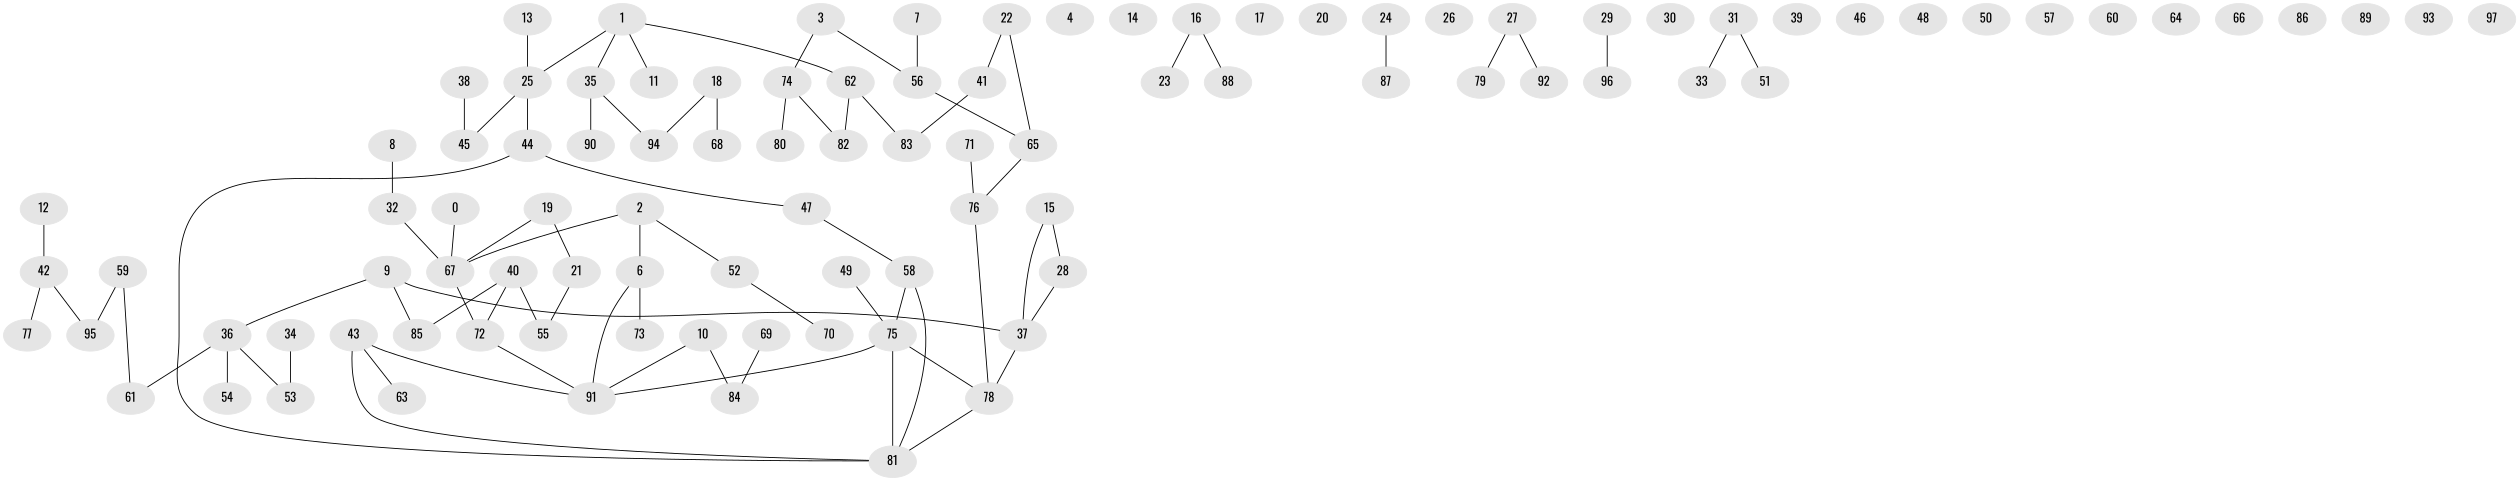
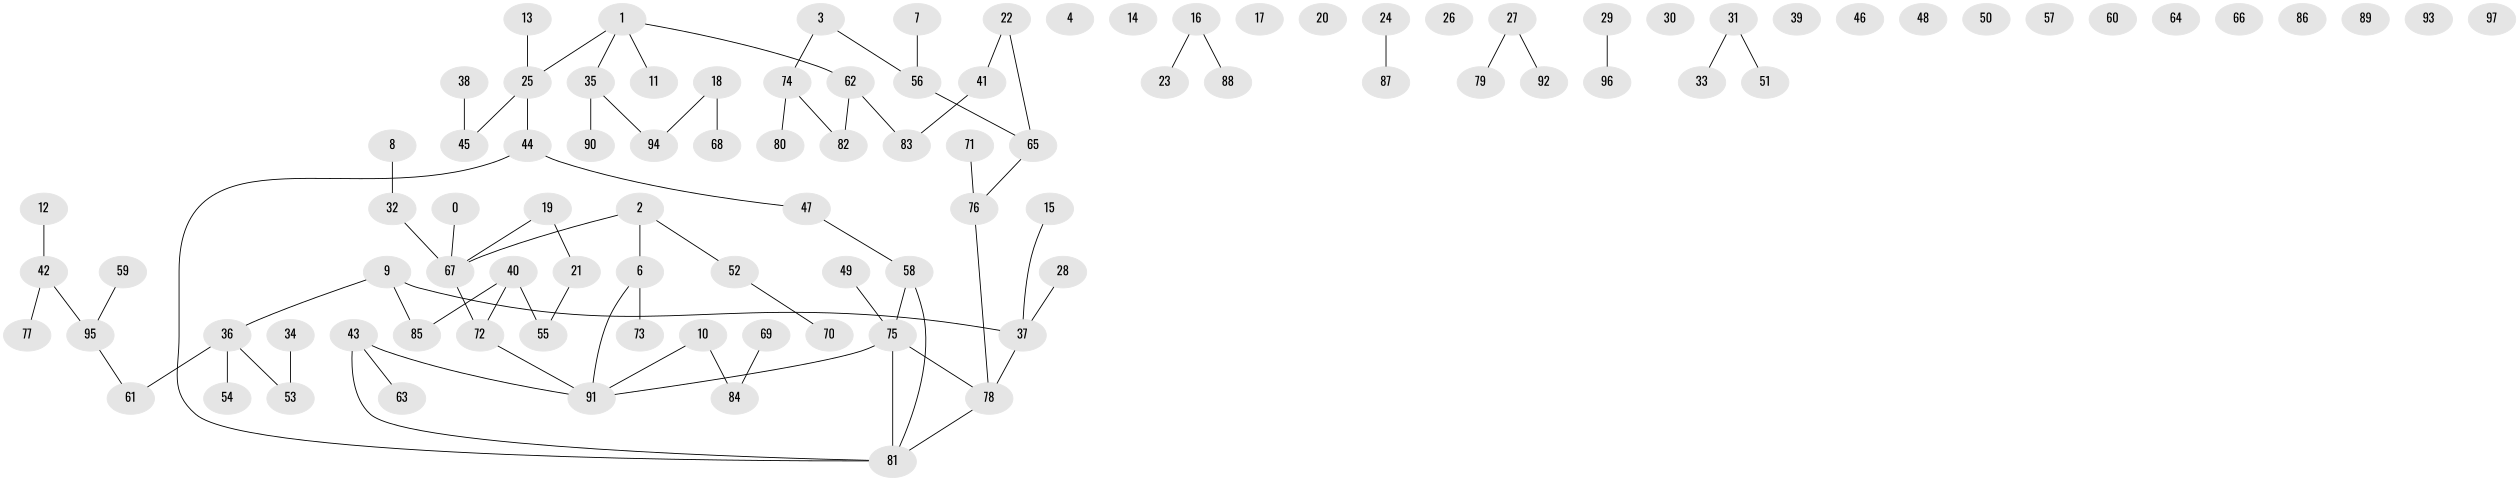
(1056, 240) -> none
(127, 335) -> (111, 367)
